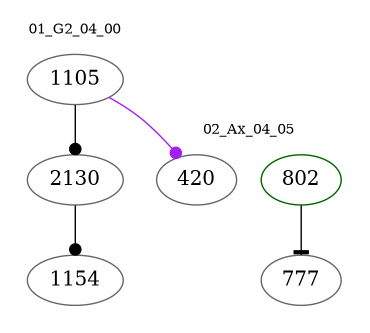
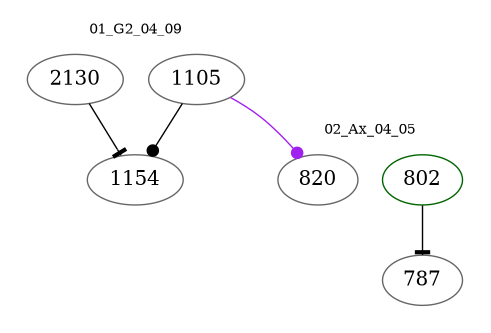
(75, 30) -> (136, 30)
(75, 124) -> (169, 125)
(197, 180) -> (318, 180)
(75, 225) -> (103, 126)
(301, 280) -> (423, 280)
